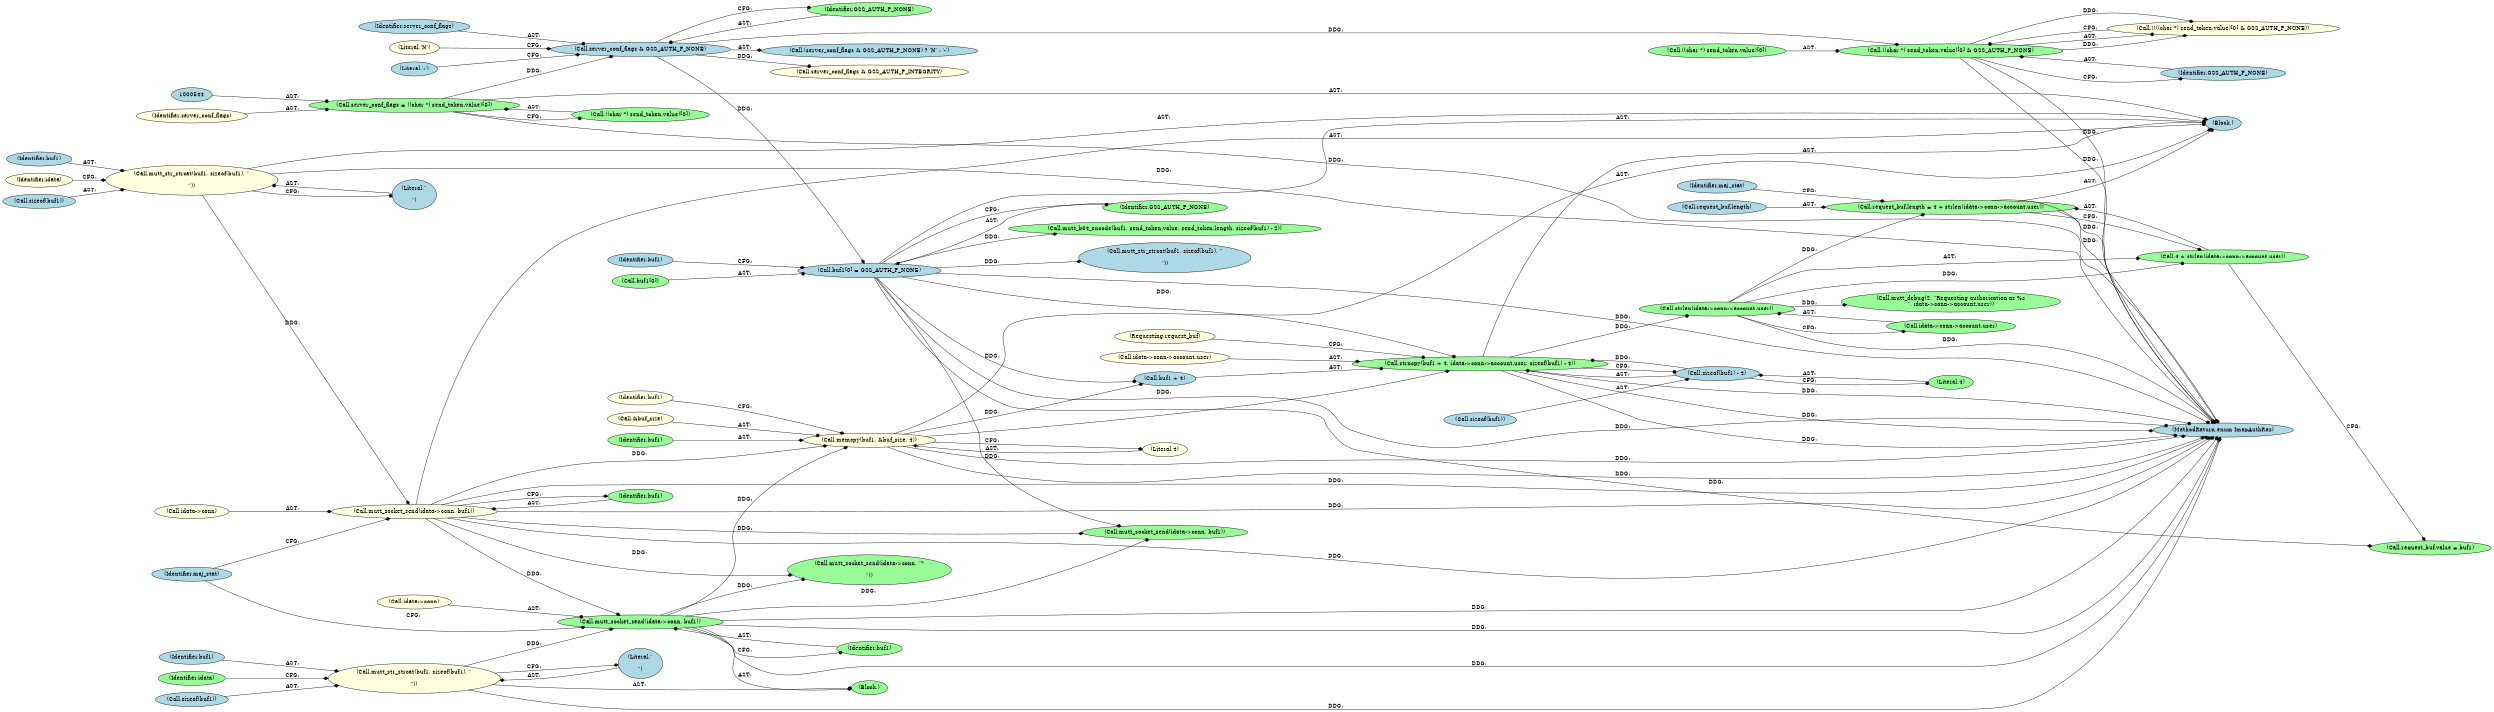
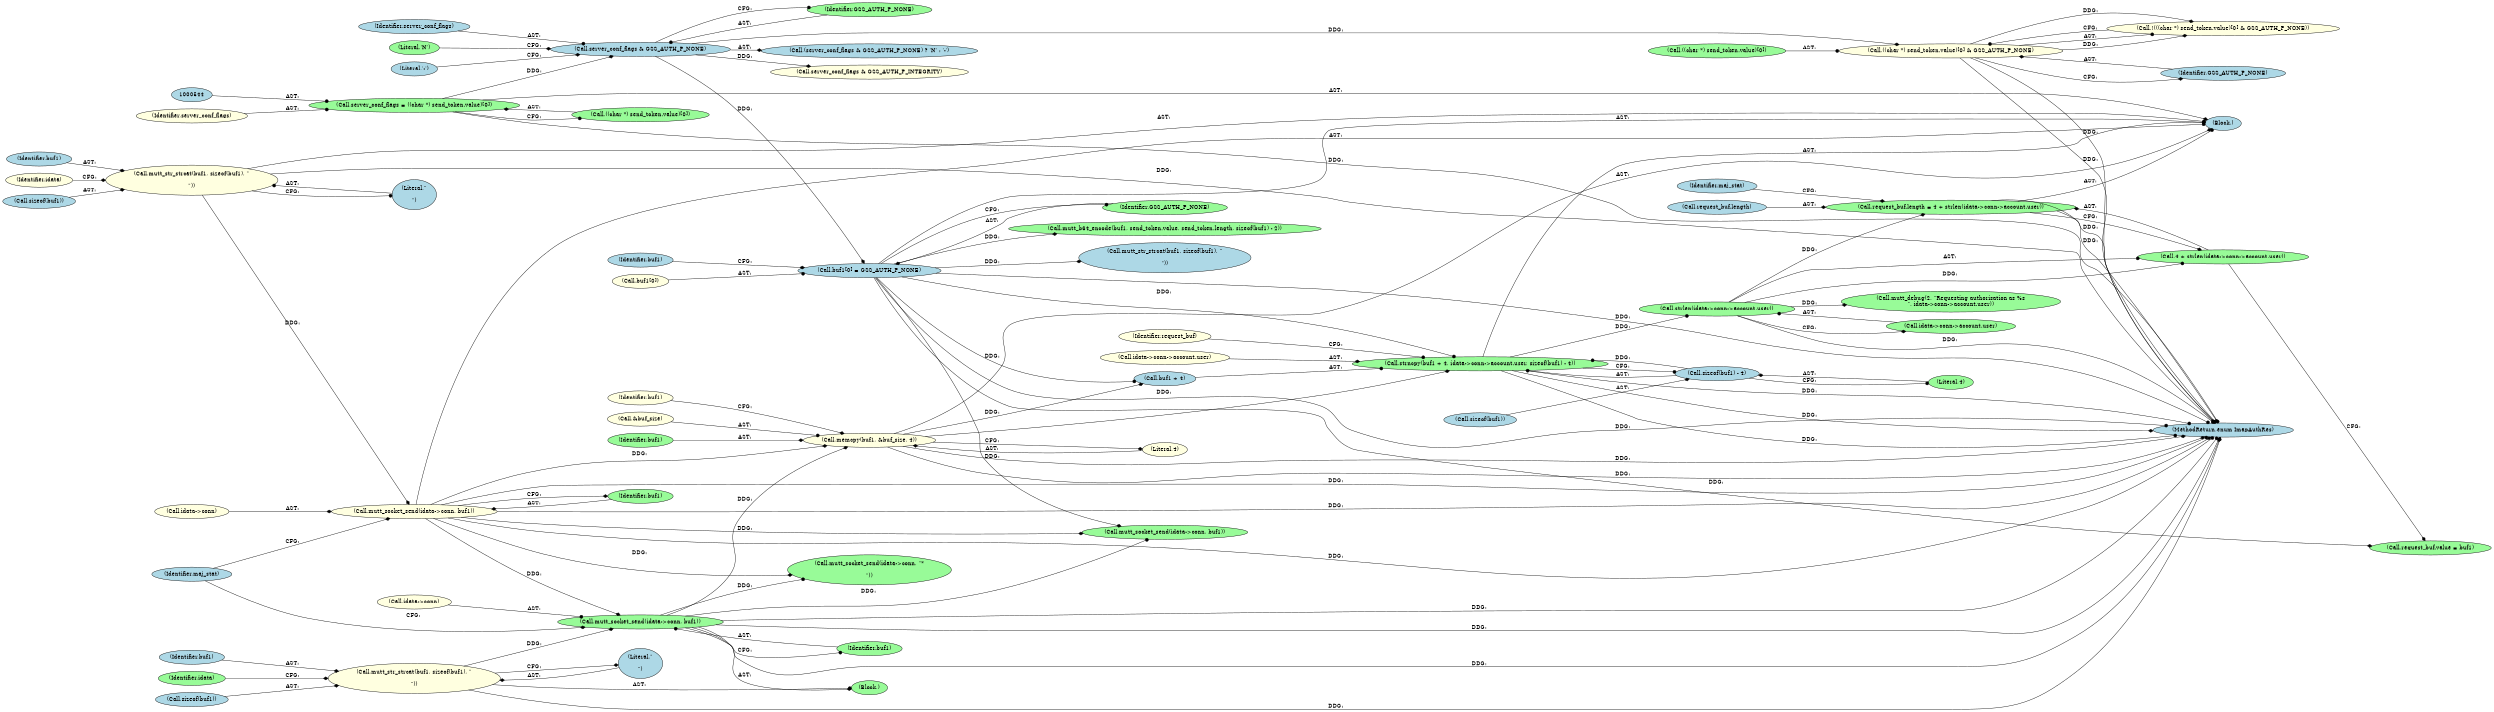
(414, 48) -> (414, 48)
(1951, 51) -> (1951, 51)
(752, 61) -> (751, 60)
(640, 281) -> (640, 281)
(1165, 336) -> (1165, 336)
